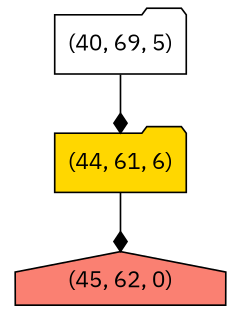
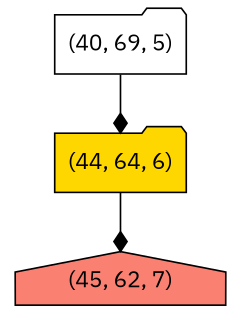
(120, 163) -> (120, 163)
(120, 281) -> (120, 281)
